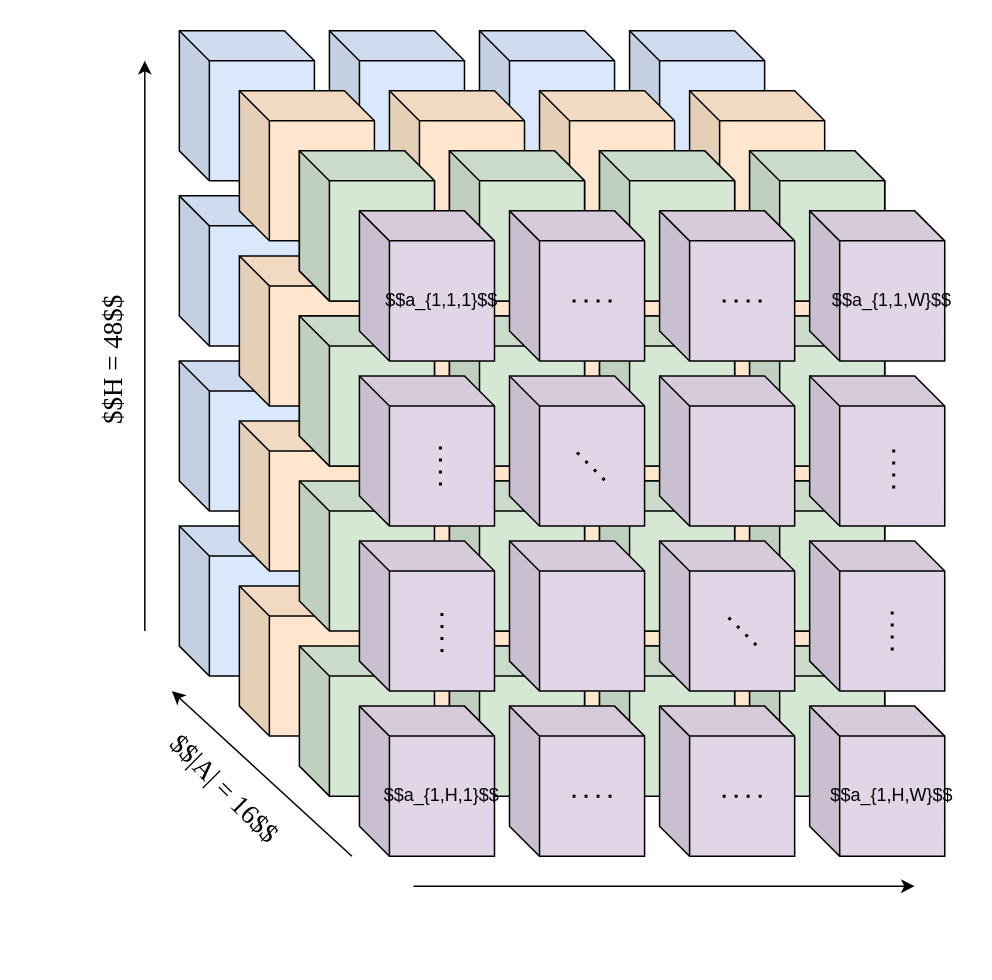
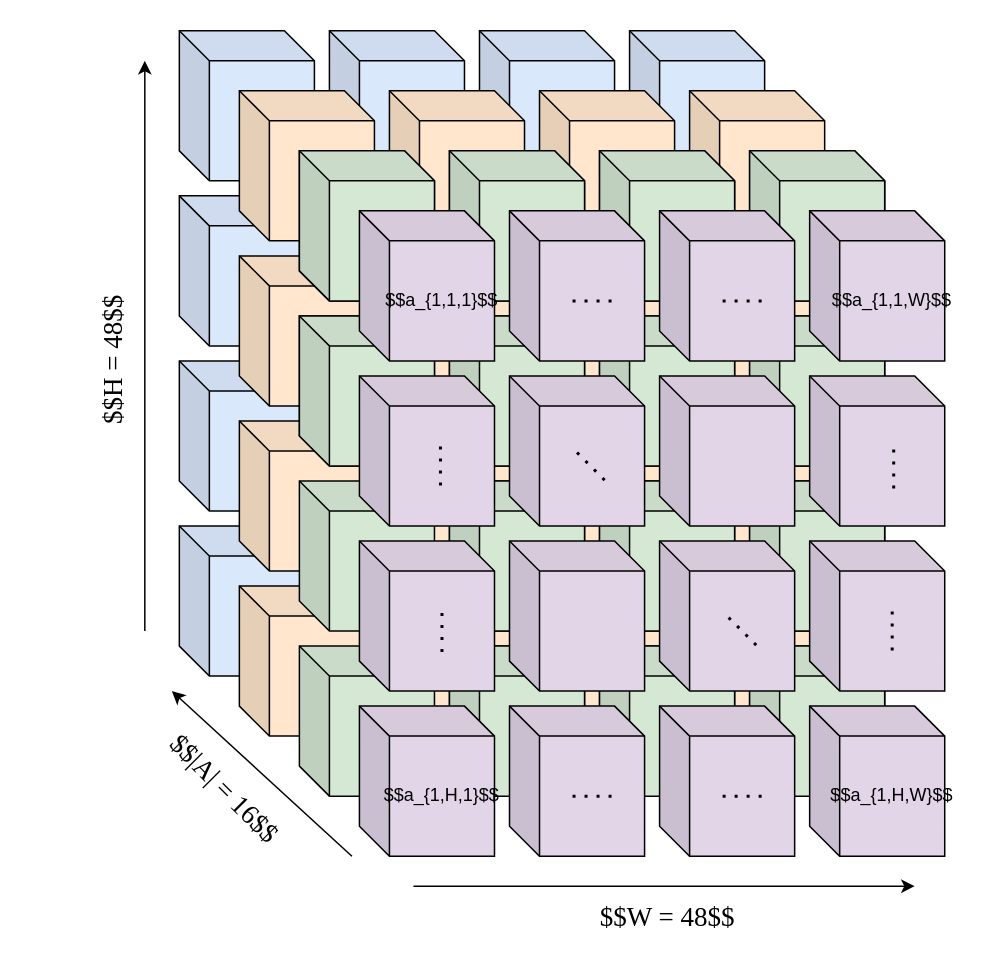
none -> (667, 917)
